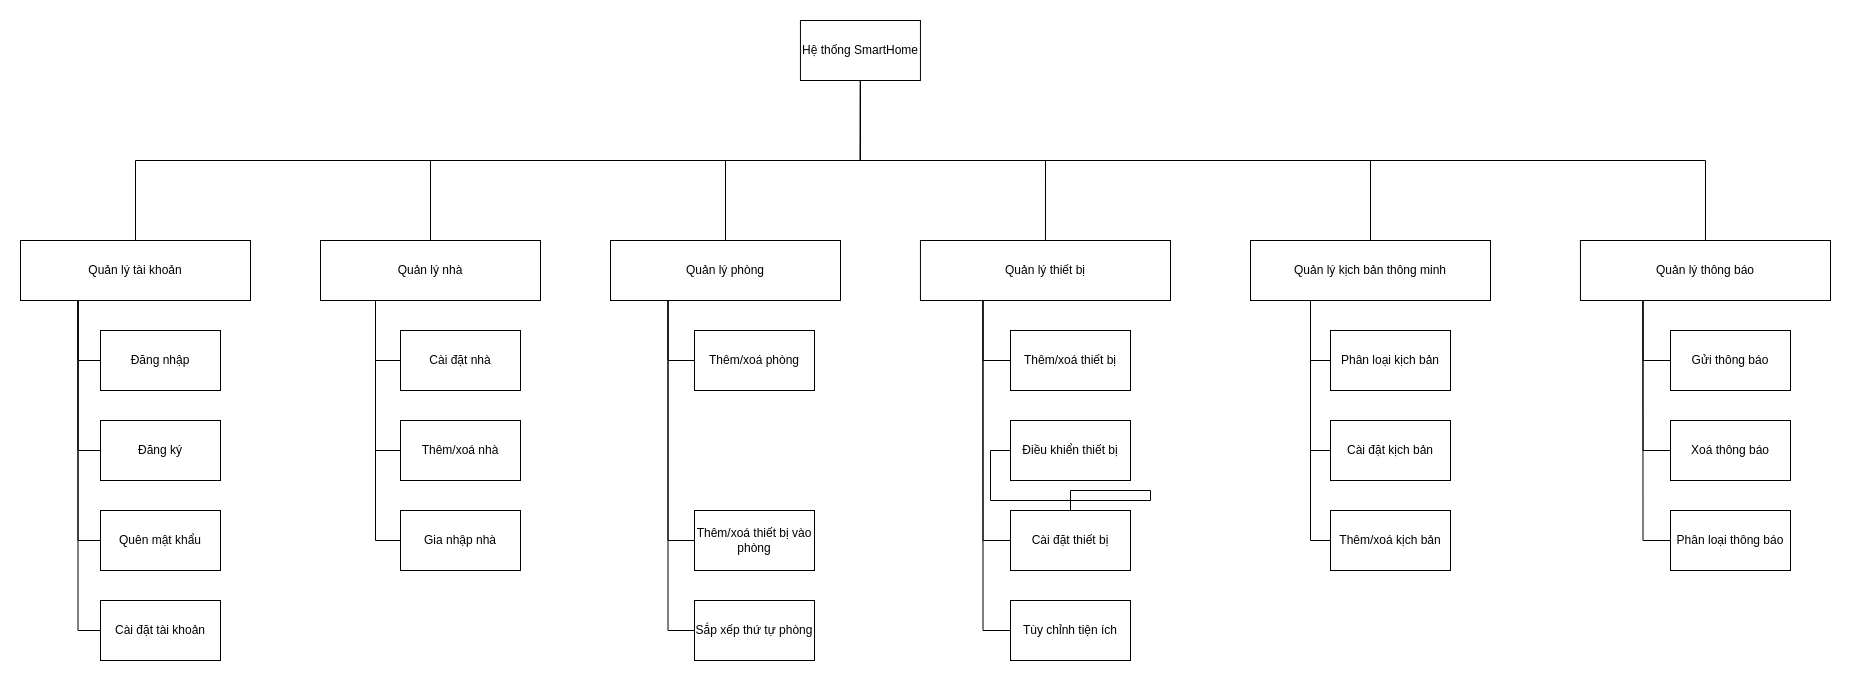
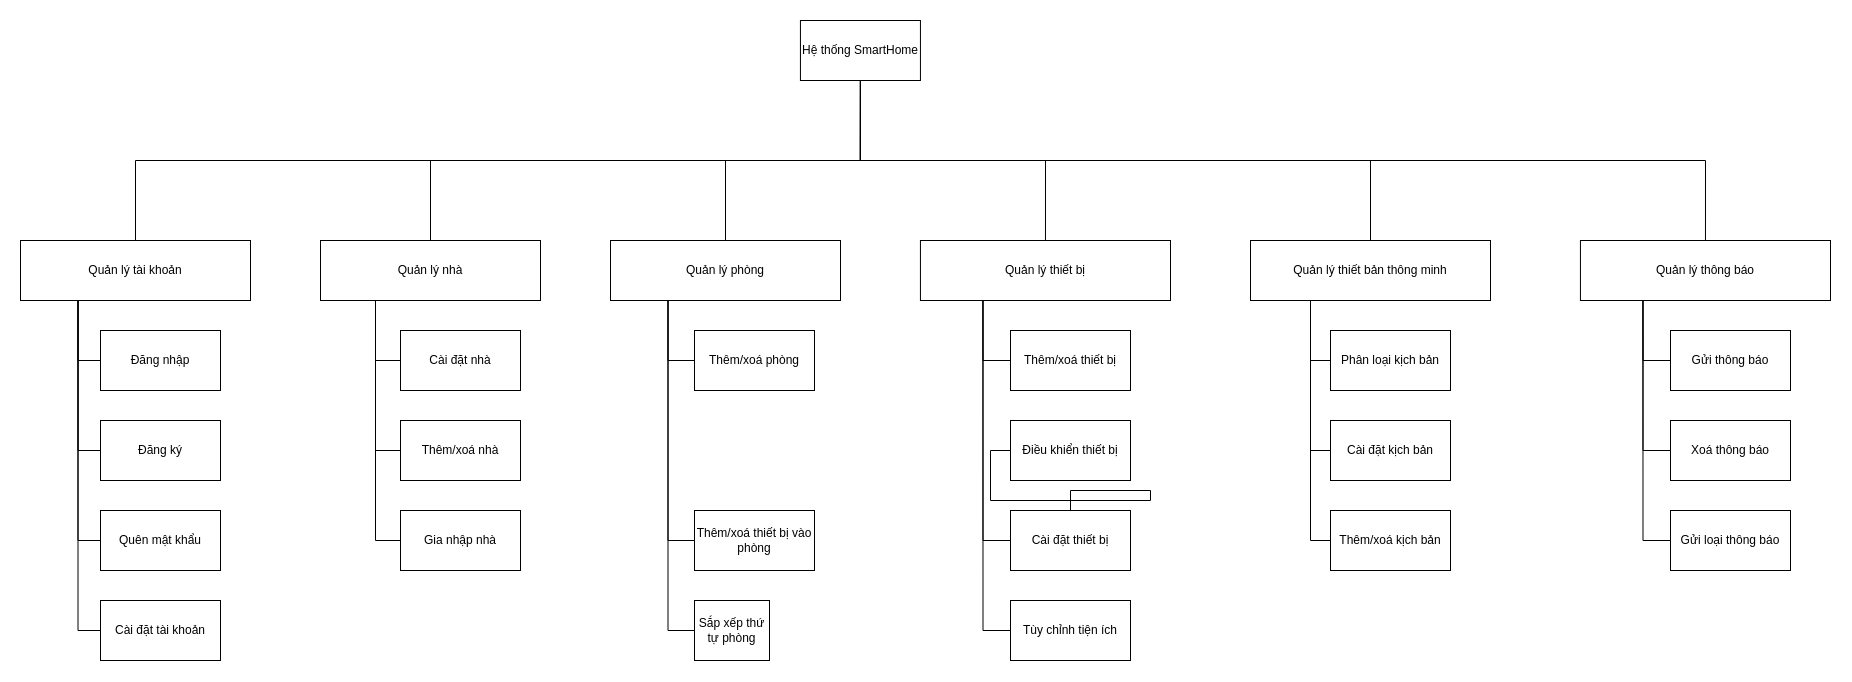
(1371, 271) -> (1371, 271)
(1731, 541) -> (1731, 541)
(755, 631) -> (732, 631)
